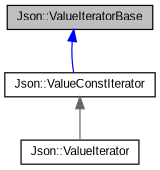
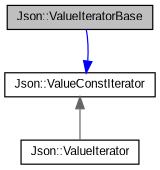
(72, 57) -> (88, 45)
